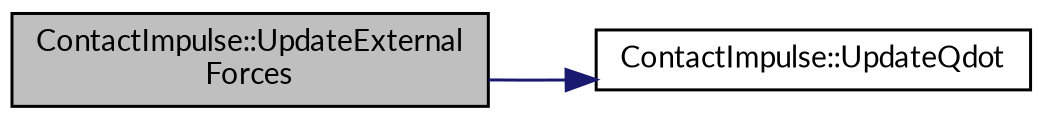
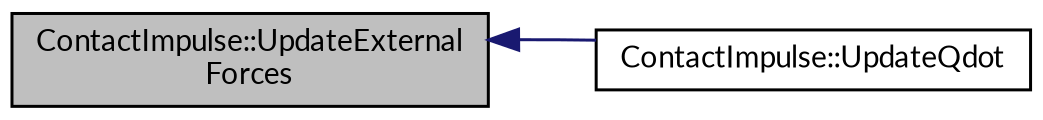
(527, 80) -> (557, 40)
